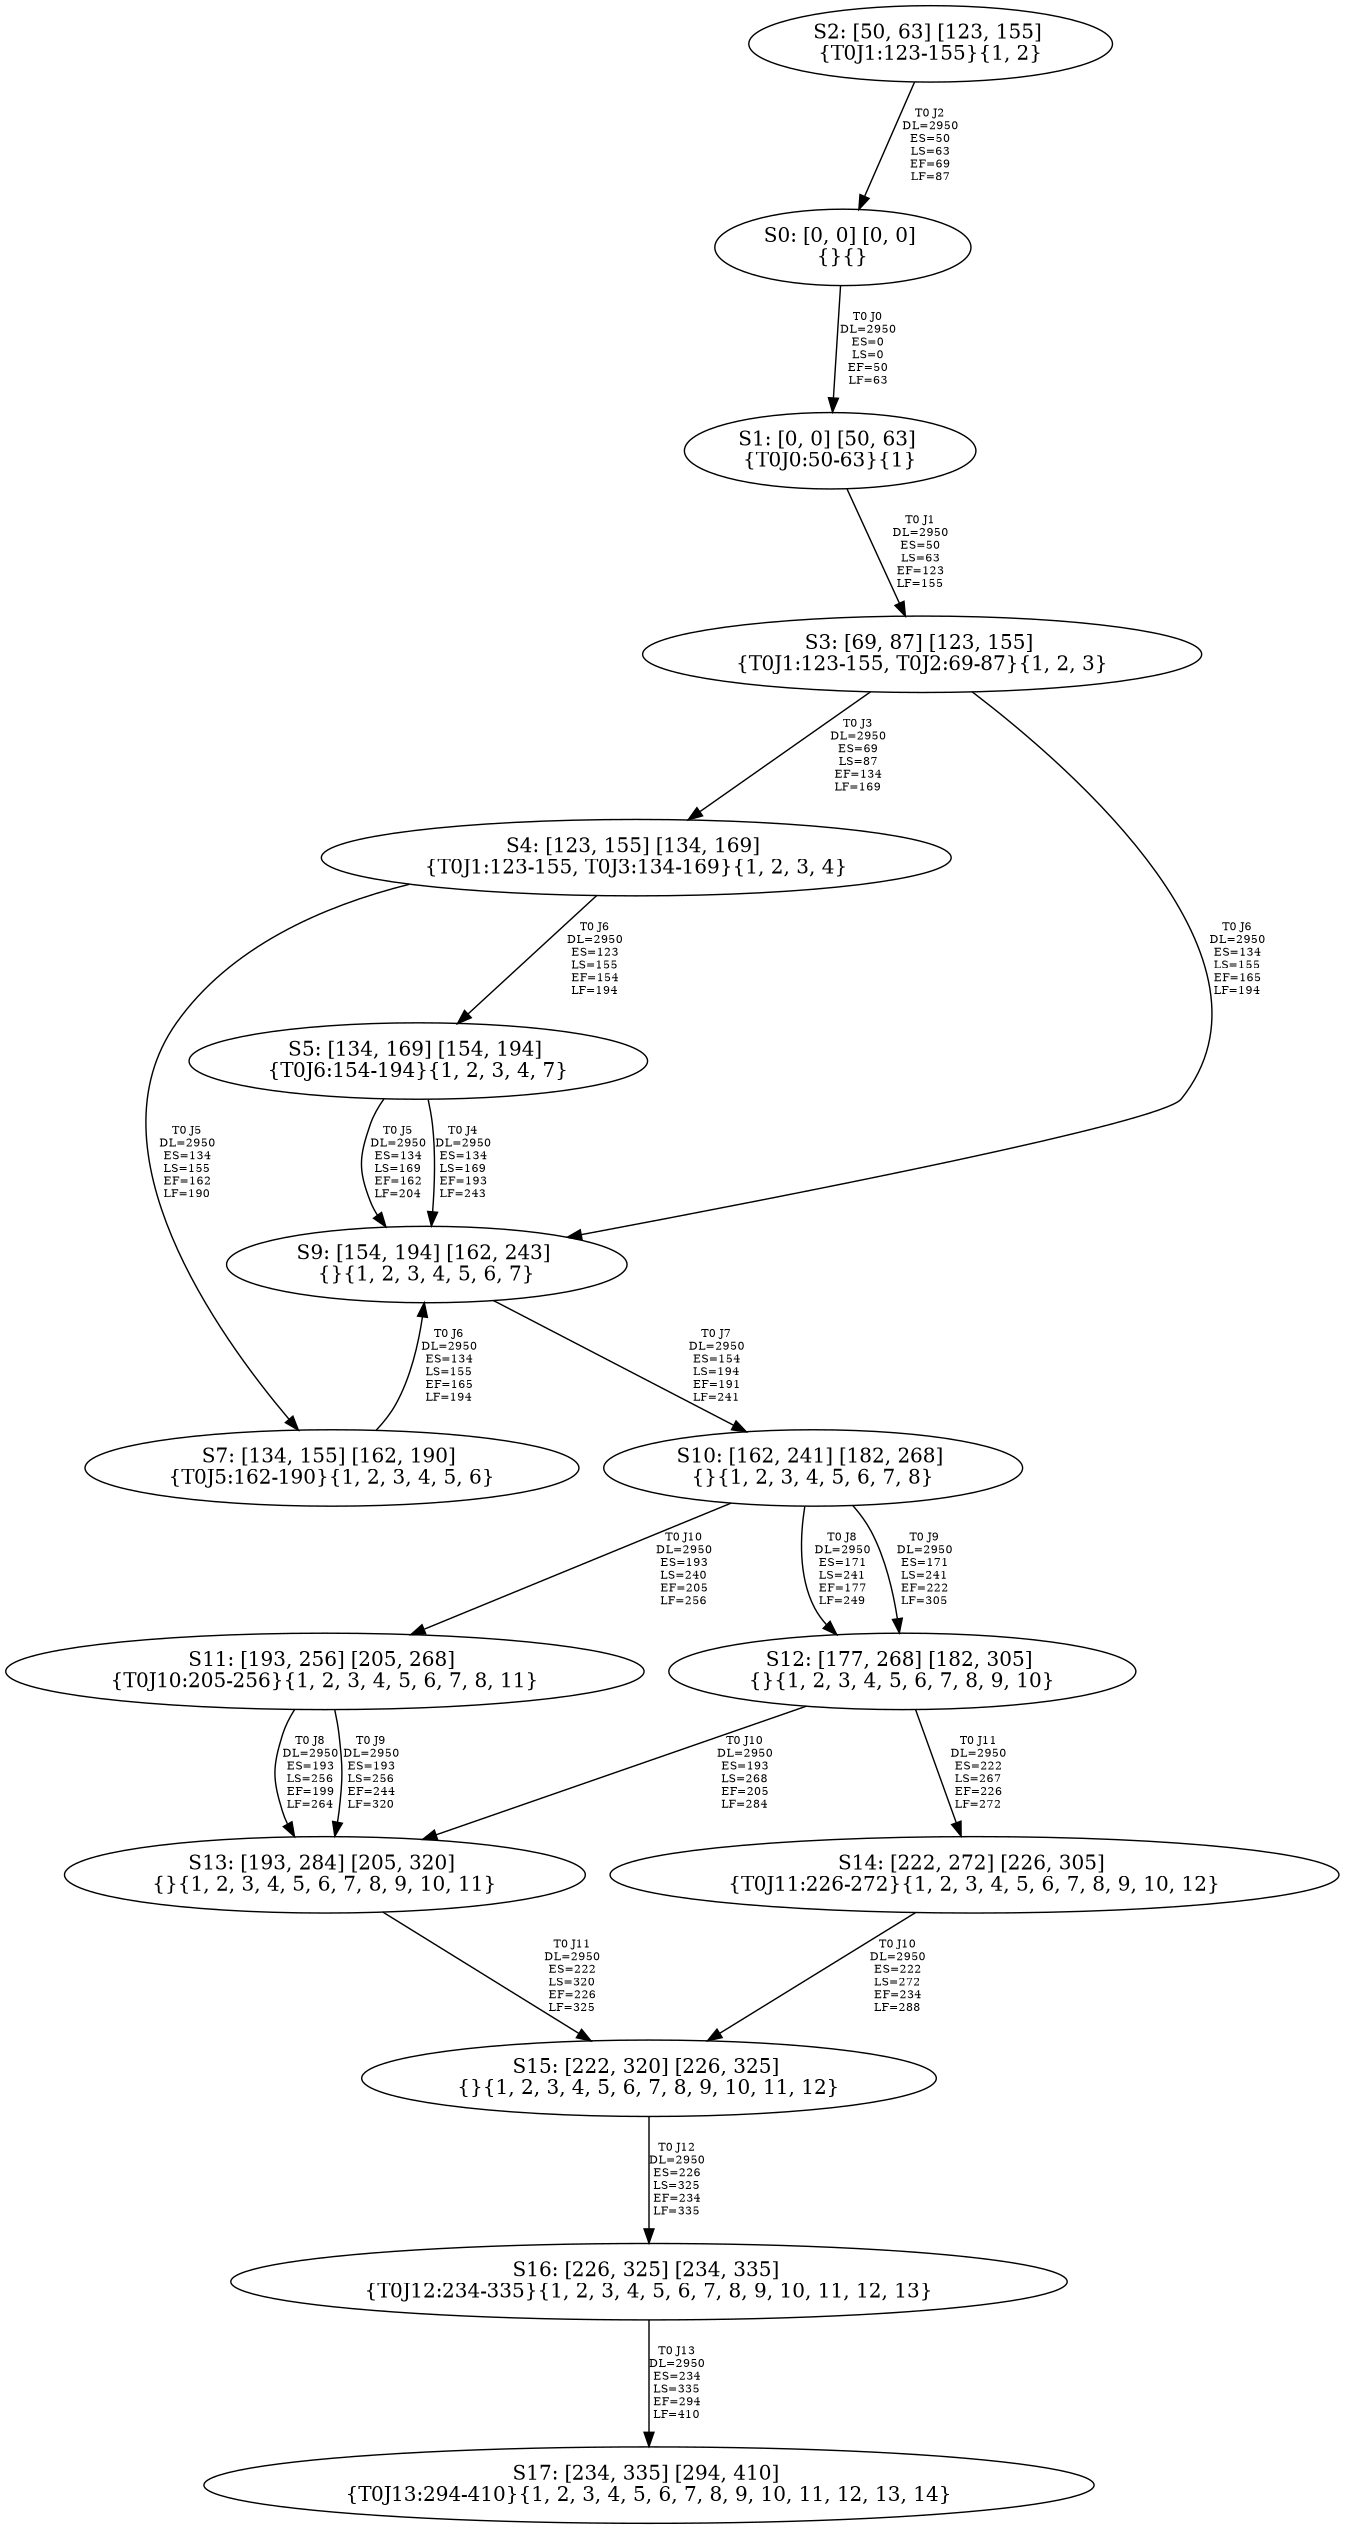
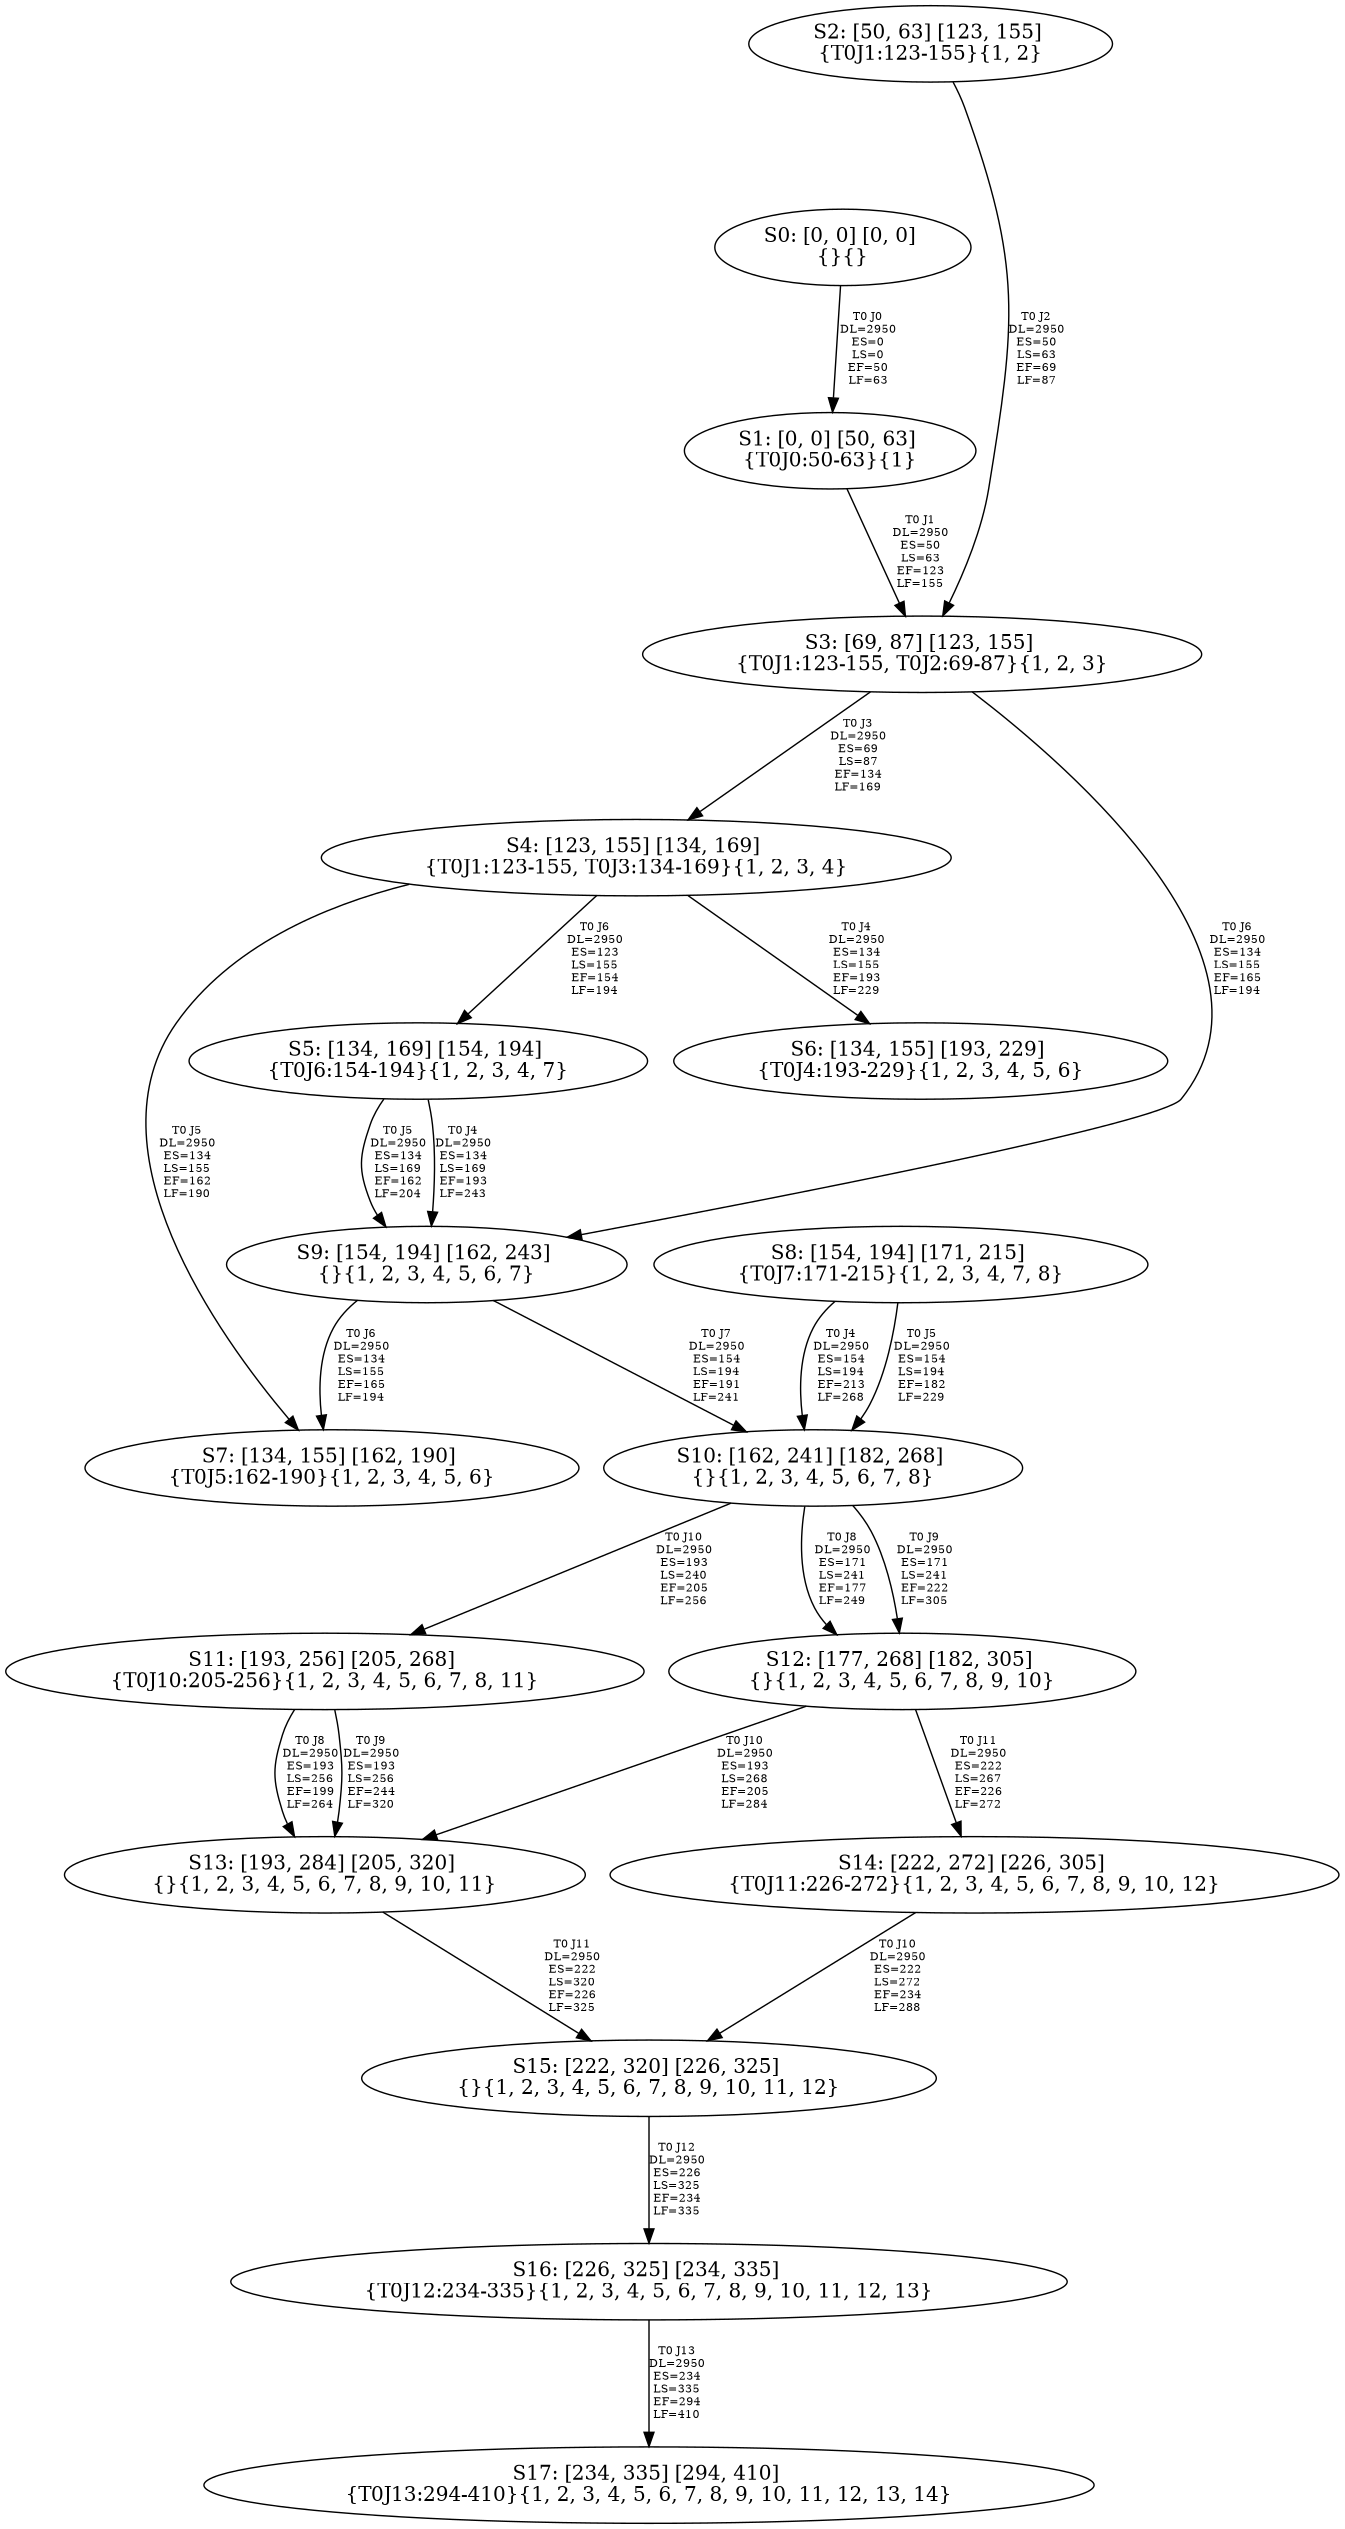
(890, 139) -> (1008, 342)
none -> (921, 1061)
none -> (901, 1264)
(408, 1377) -> (324, 1352)
